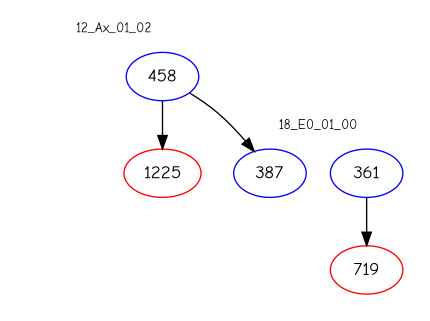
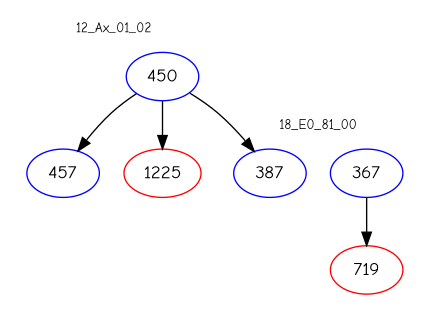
(163, 77) -> (163, 77)
(318, 126) -> (318, 126)
none -> (63, 173)
(367, 173) -> (367, 173)
